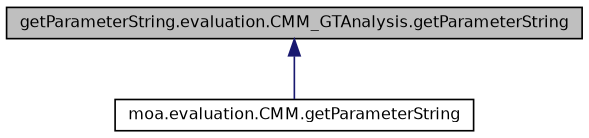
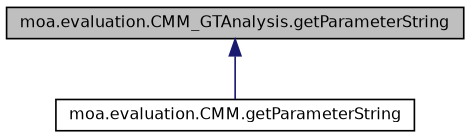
(294, 23) -> (235, 23)
